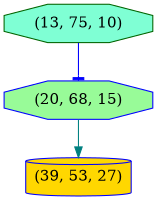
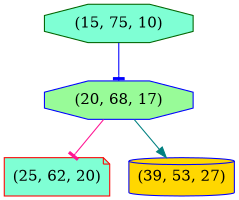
(78, 23) -> (119, 23)
(78, 100) -> (119, 100)
none -> (57, 177)
